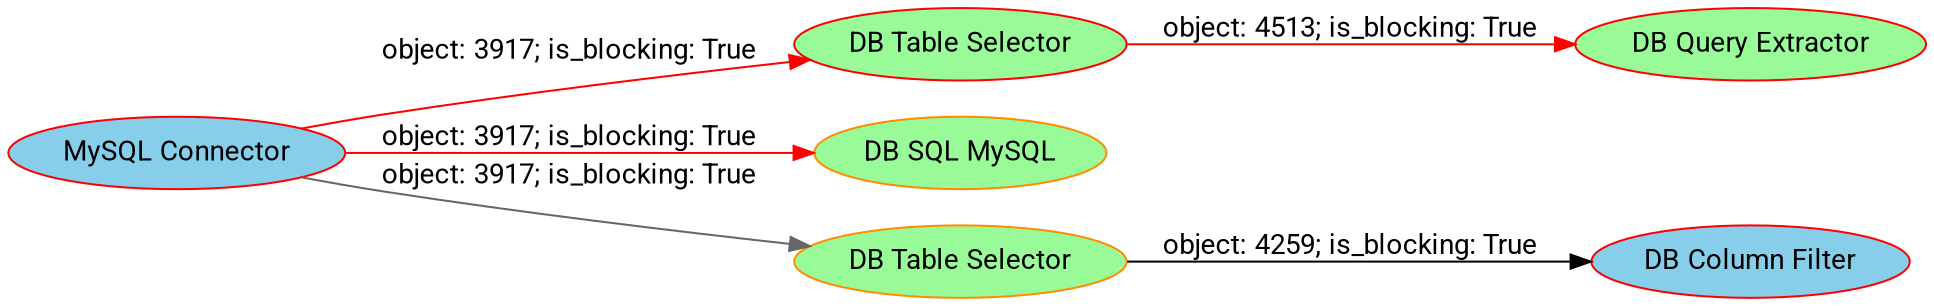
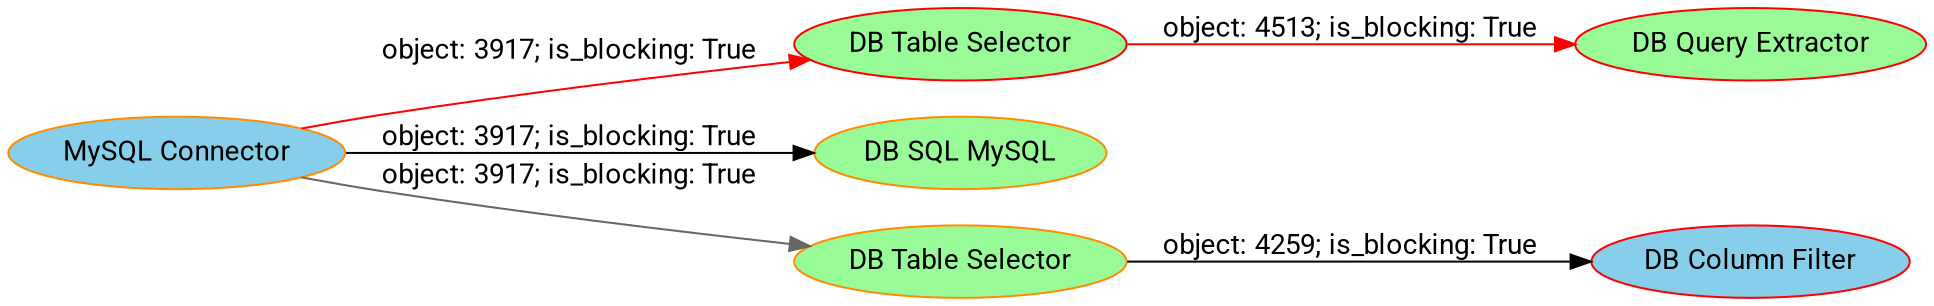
(177, 153) -> (177, 153)
(570, 153) -> (570, 153)
